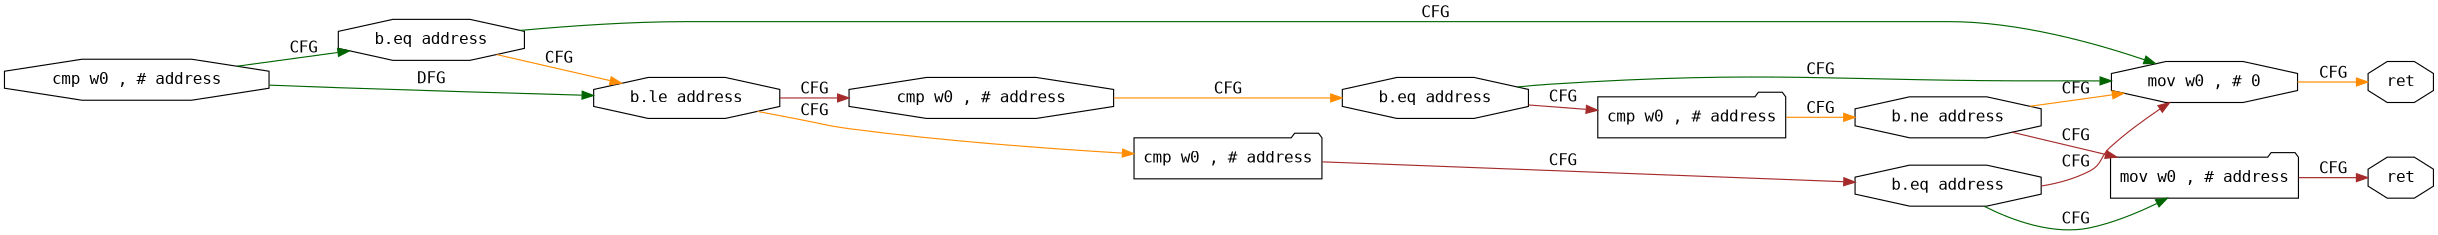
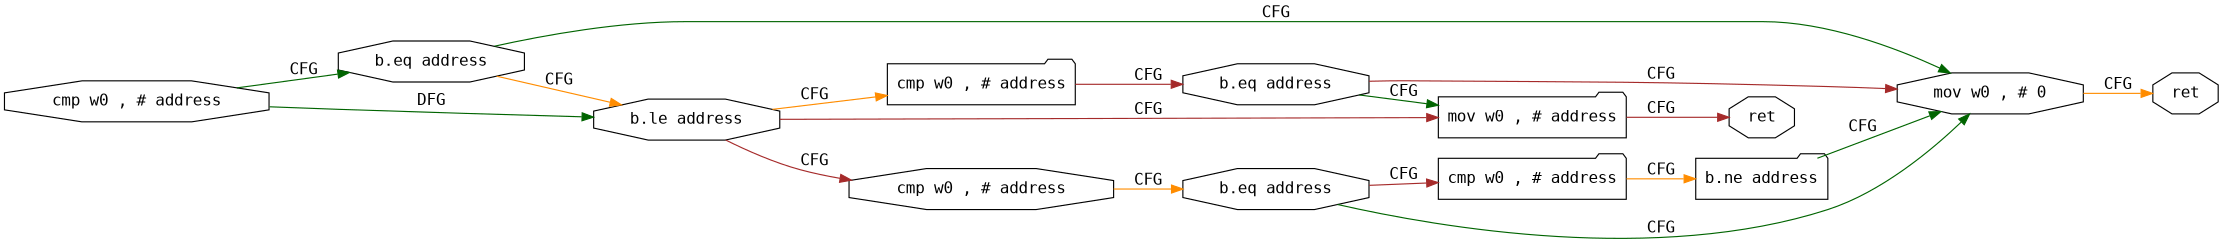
(2071, 101) -> (1874, 137)
(1948, 117) -> (1762, 179)
(2059, 143) -> (1103, 118)
